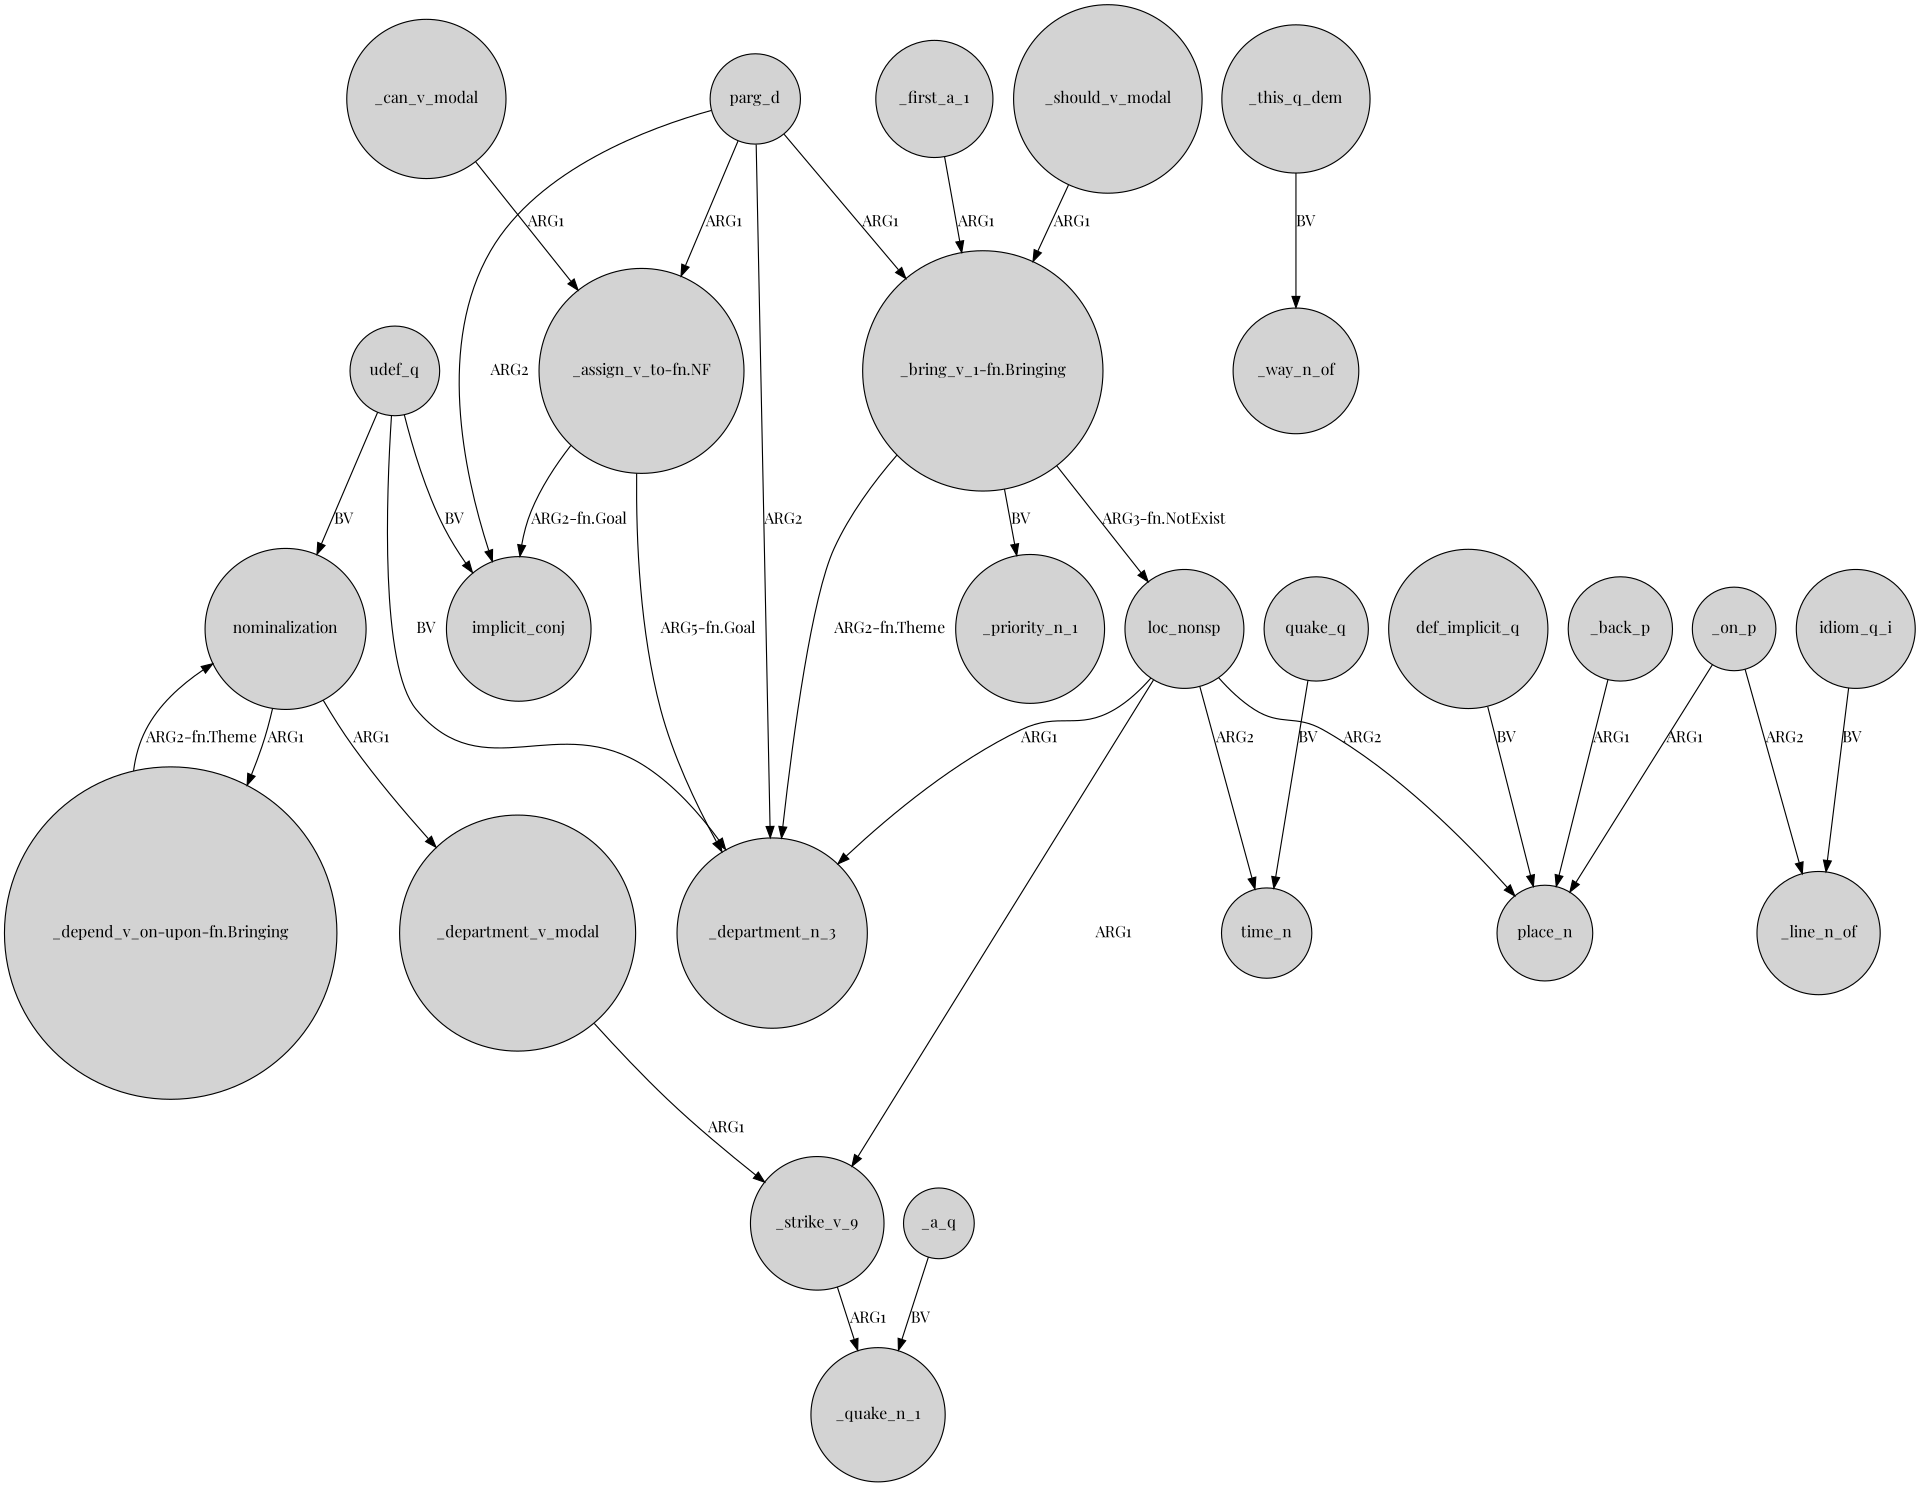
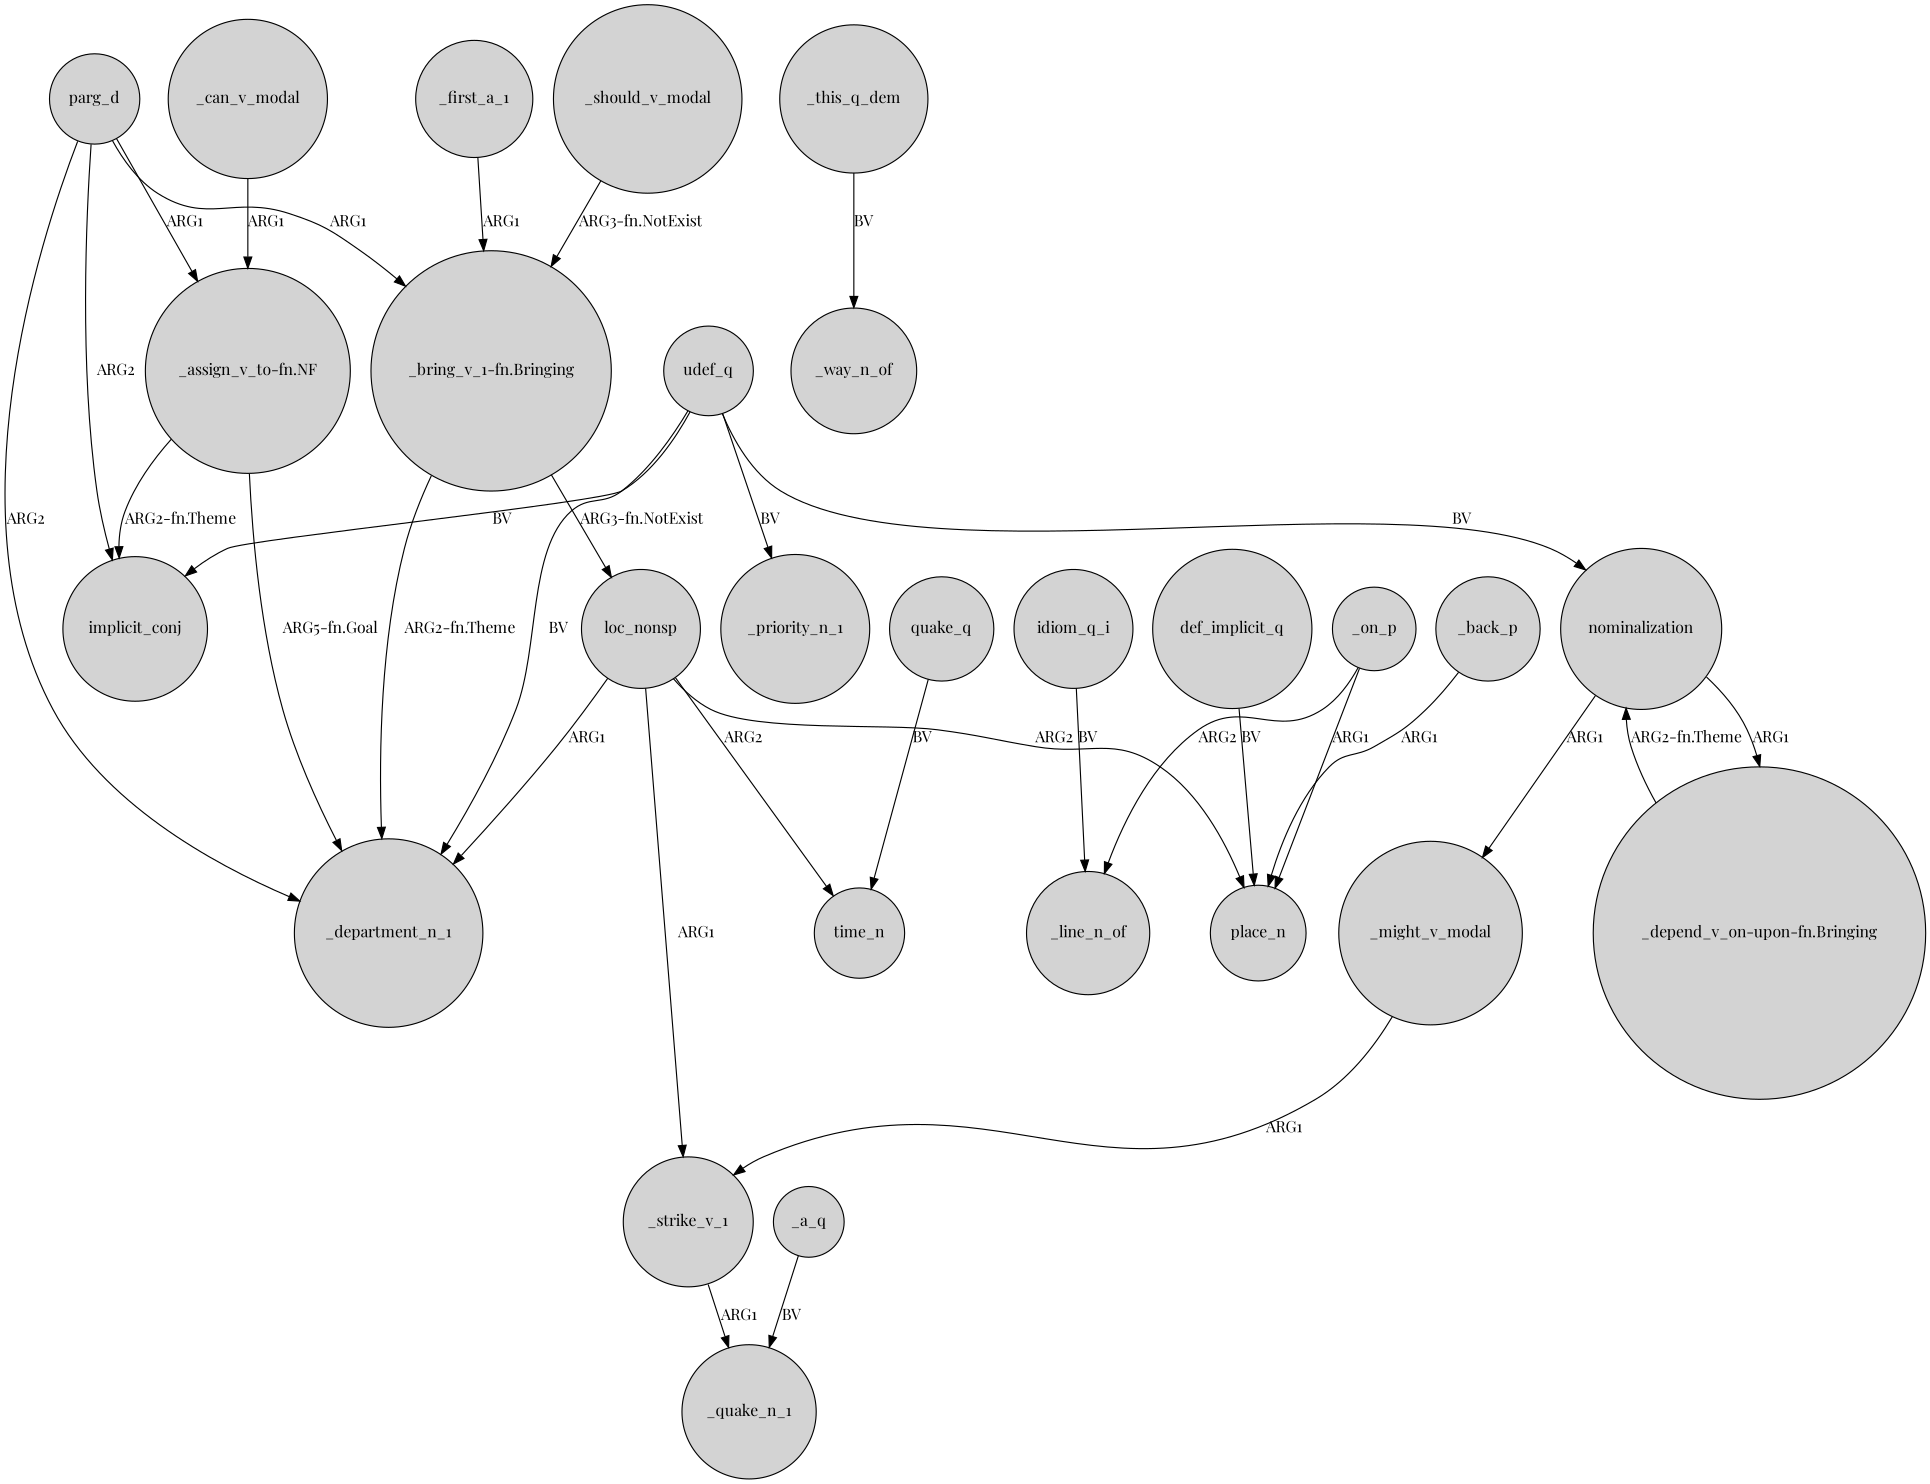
(1072, 222) -> (641, 222)
(1010, 517) -> (745, 480)
(579, 520) -> (181, 520)
(518, 933) -> (1431, 933)
(772, 933) -> (389, 933)
(817, 1223) -> (688, 1222)
